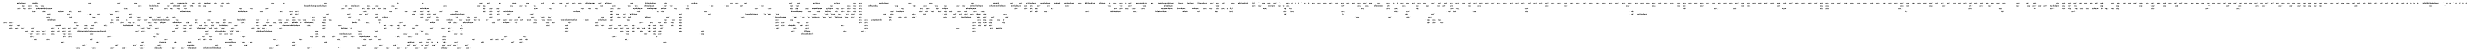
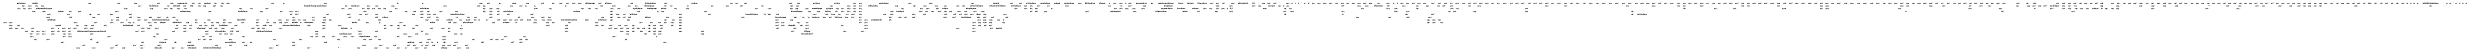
none -> (214, 6)
none -> (1231, 6)
